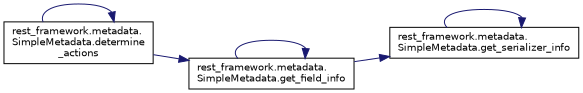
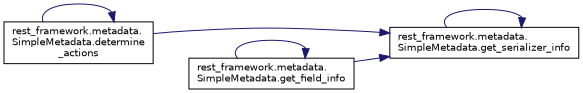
(166, 57) -> (266, 28)
